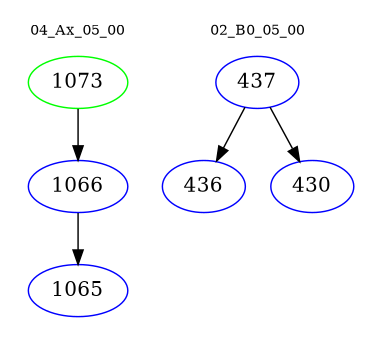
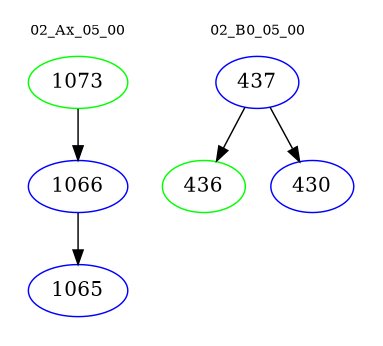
(78, 31) -> (78, 31)
(204, 187) -> (204, 187)
